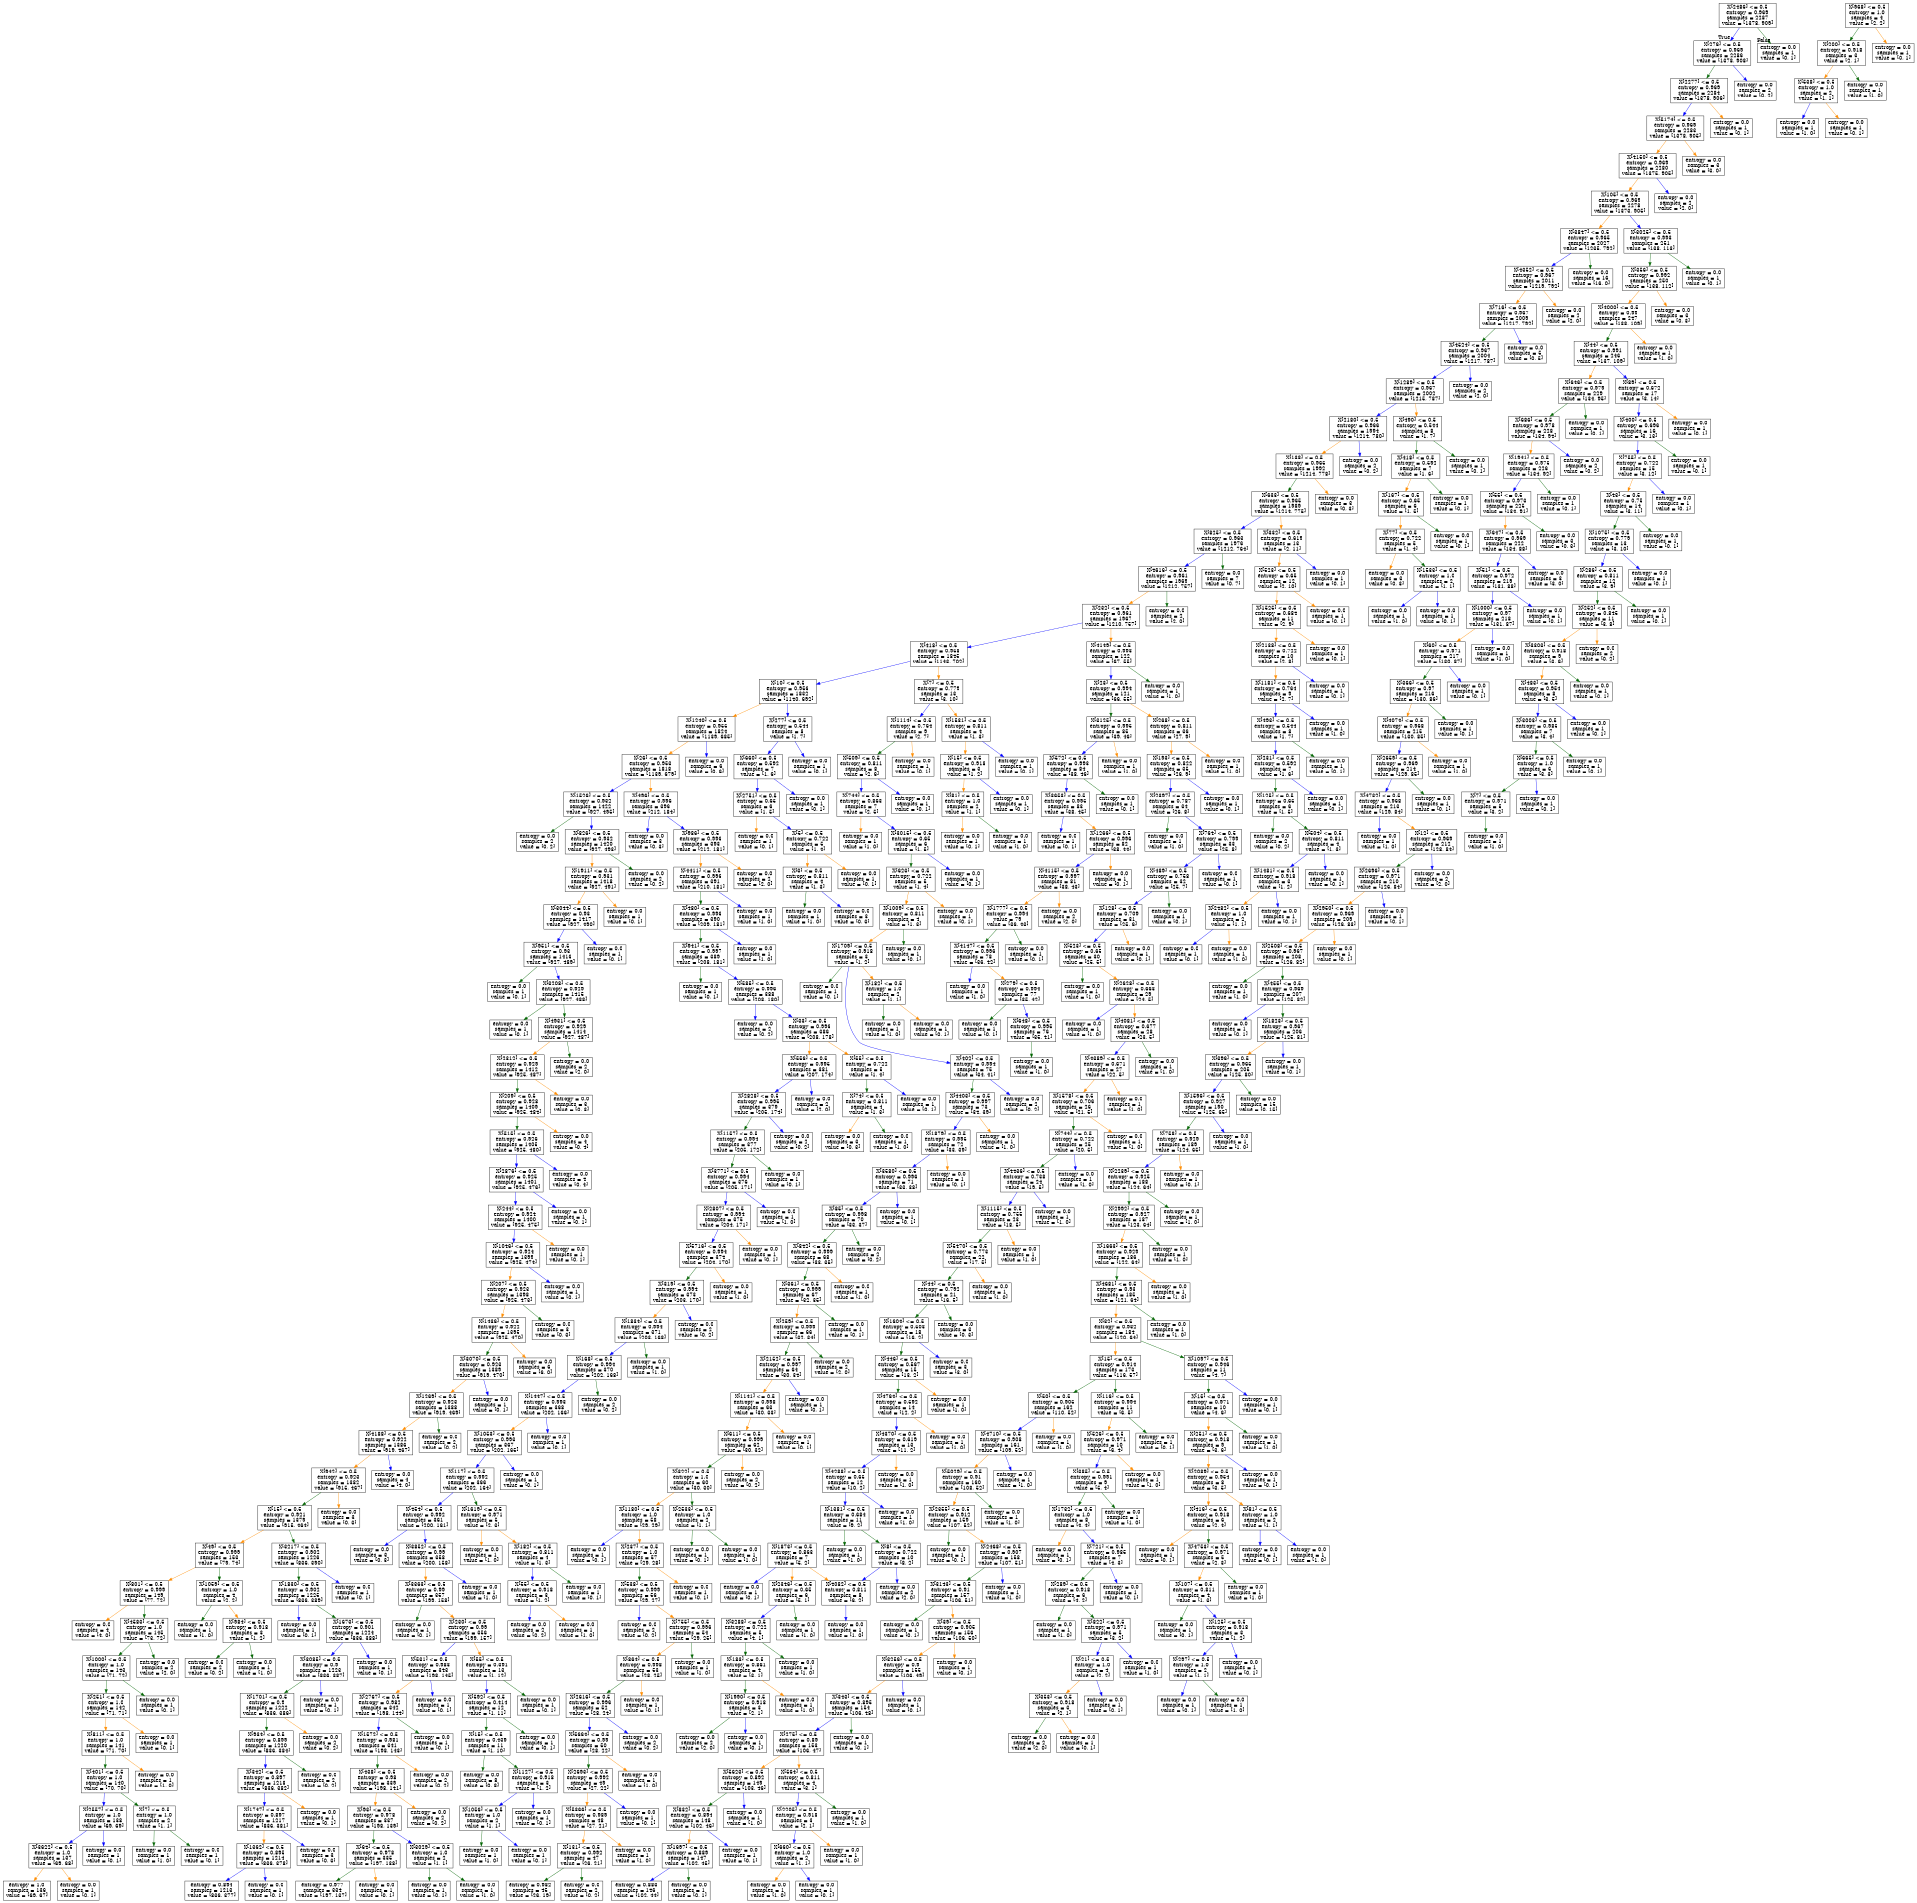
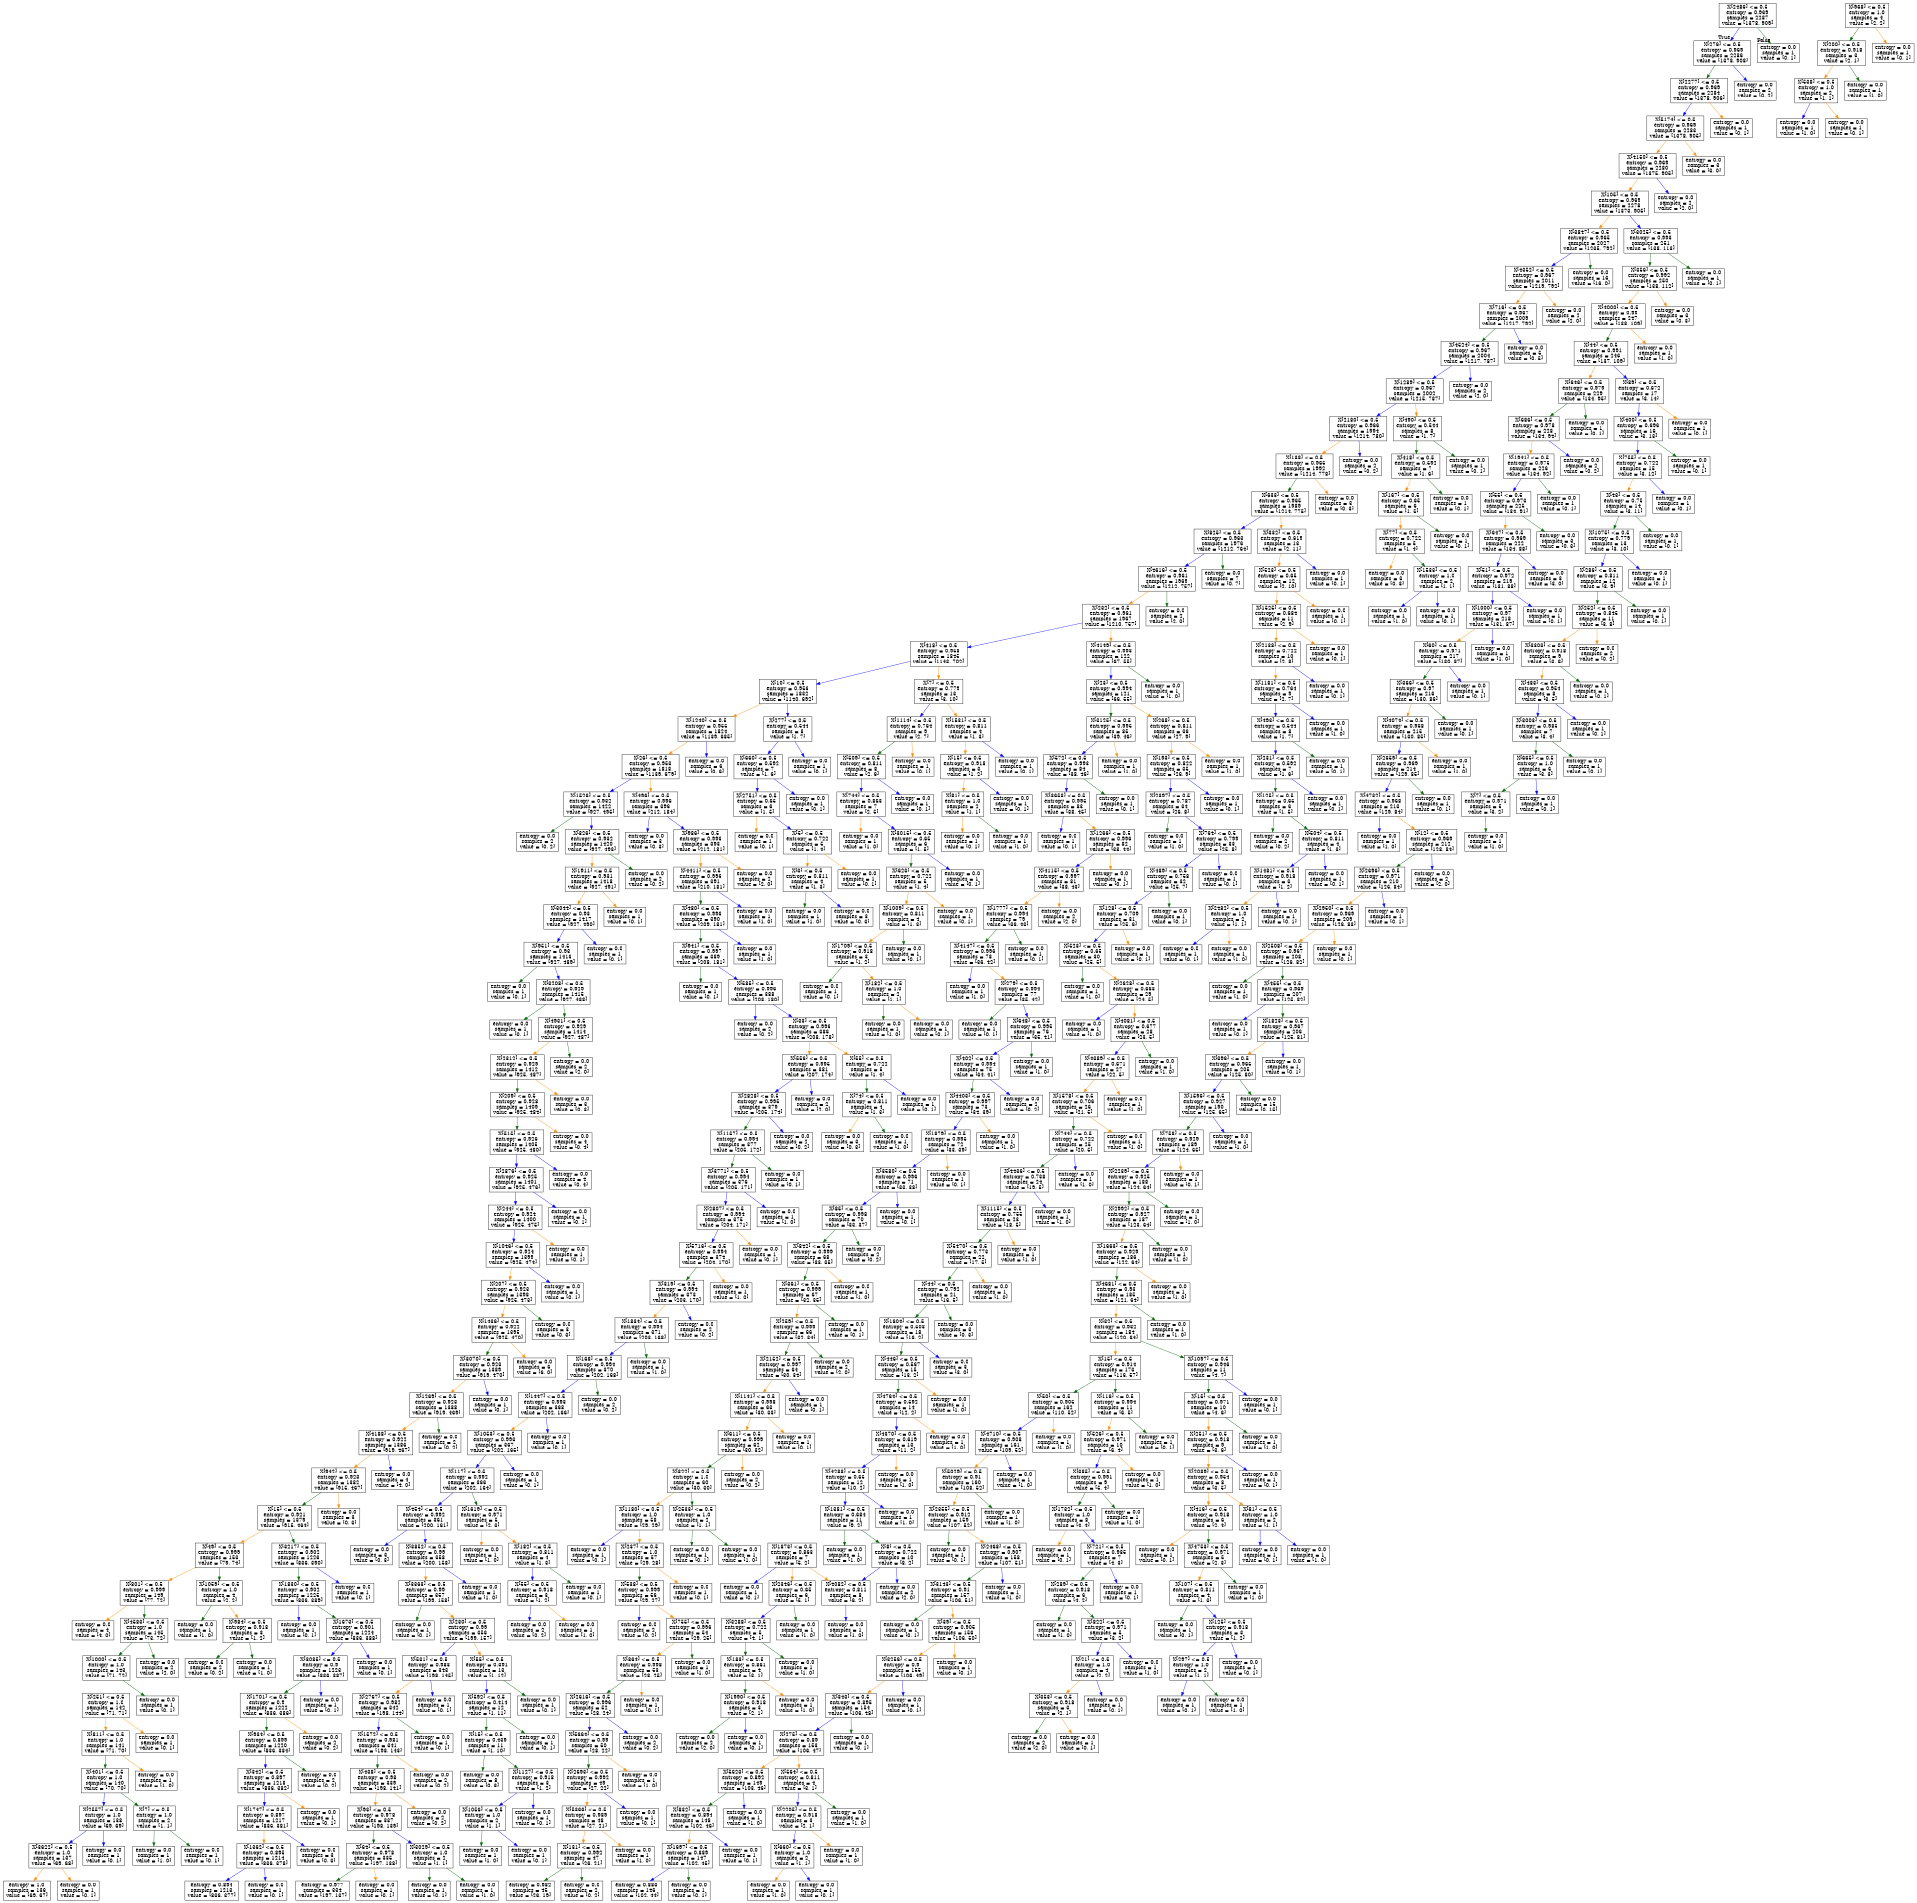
(1008, 917) -> (1008, 917)
(864, 1045) -> (1005, 1047)
(106, 1685) -> none
